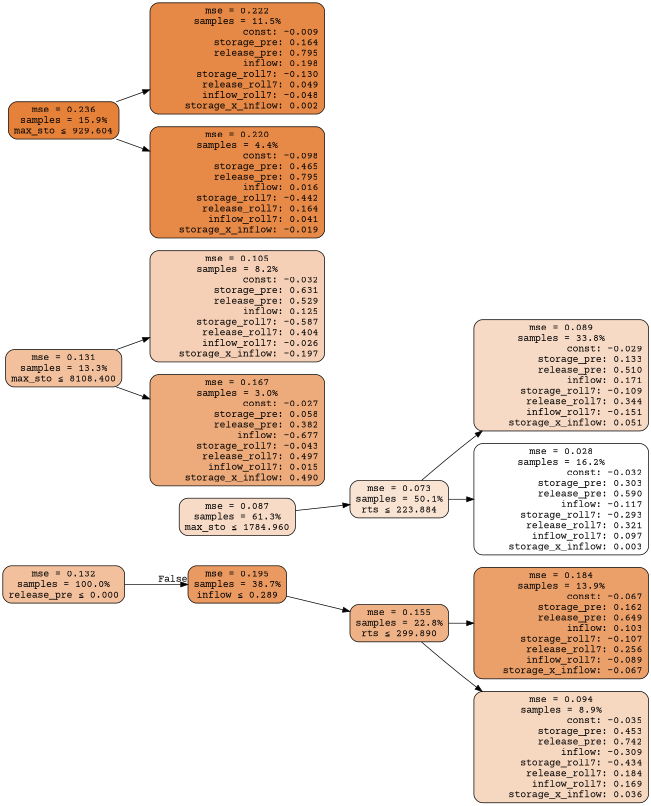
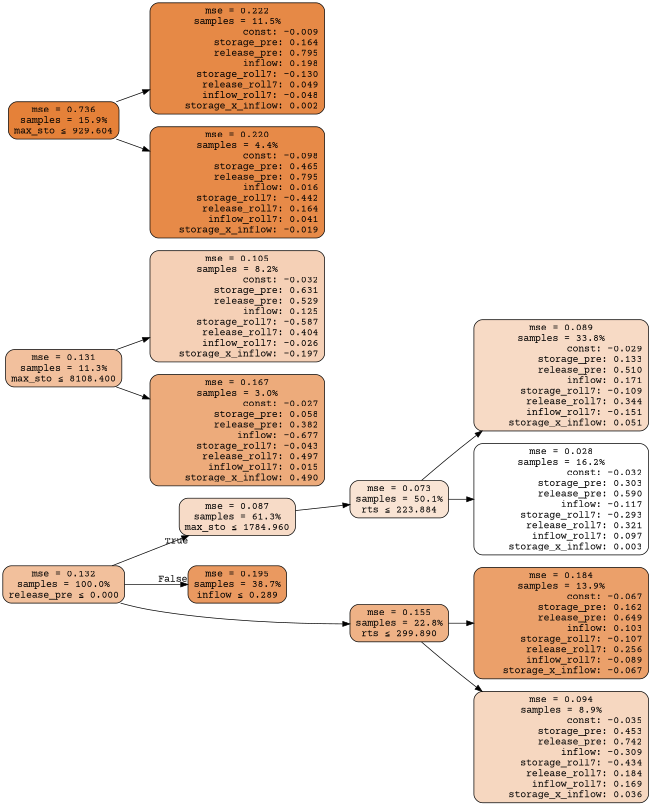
(64, 120) -> (64, 120)
(64, 368) -> (64, 368)
none -> (147, 552)
(315, 603) -> (231, 619)
